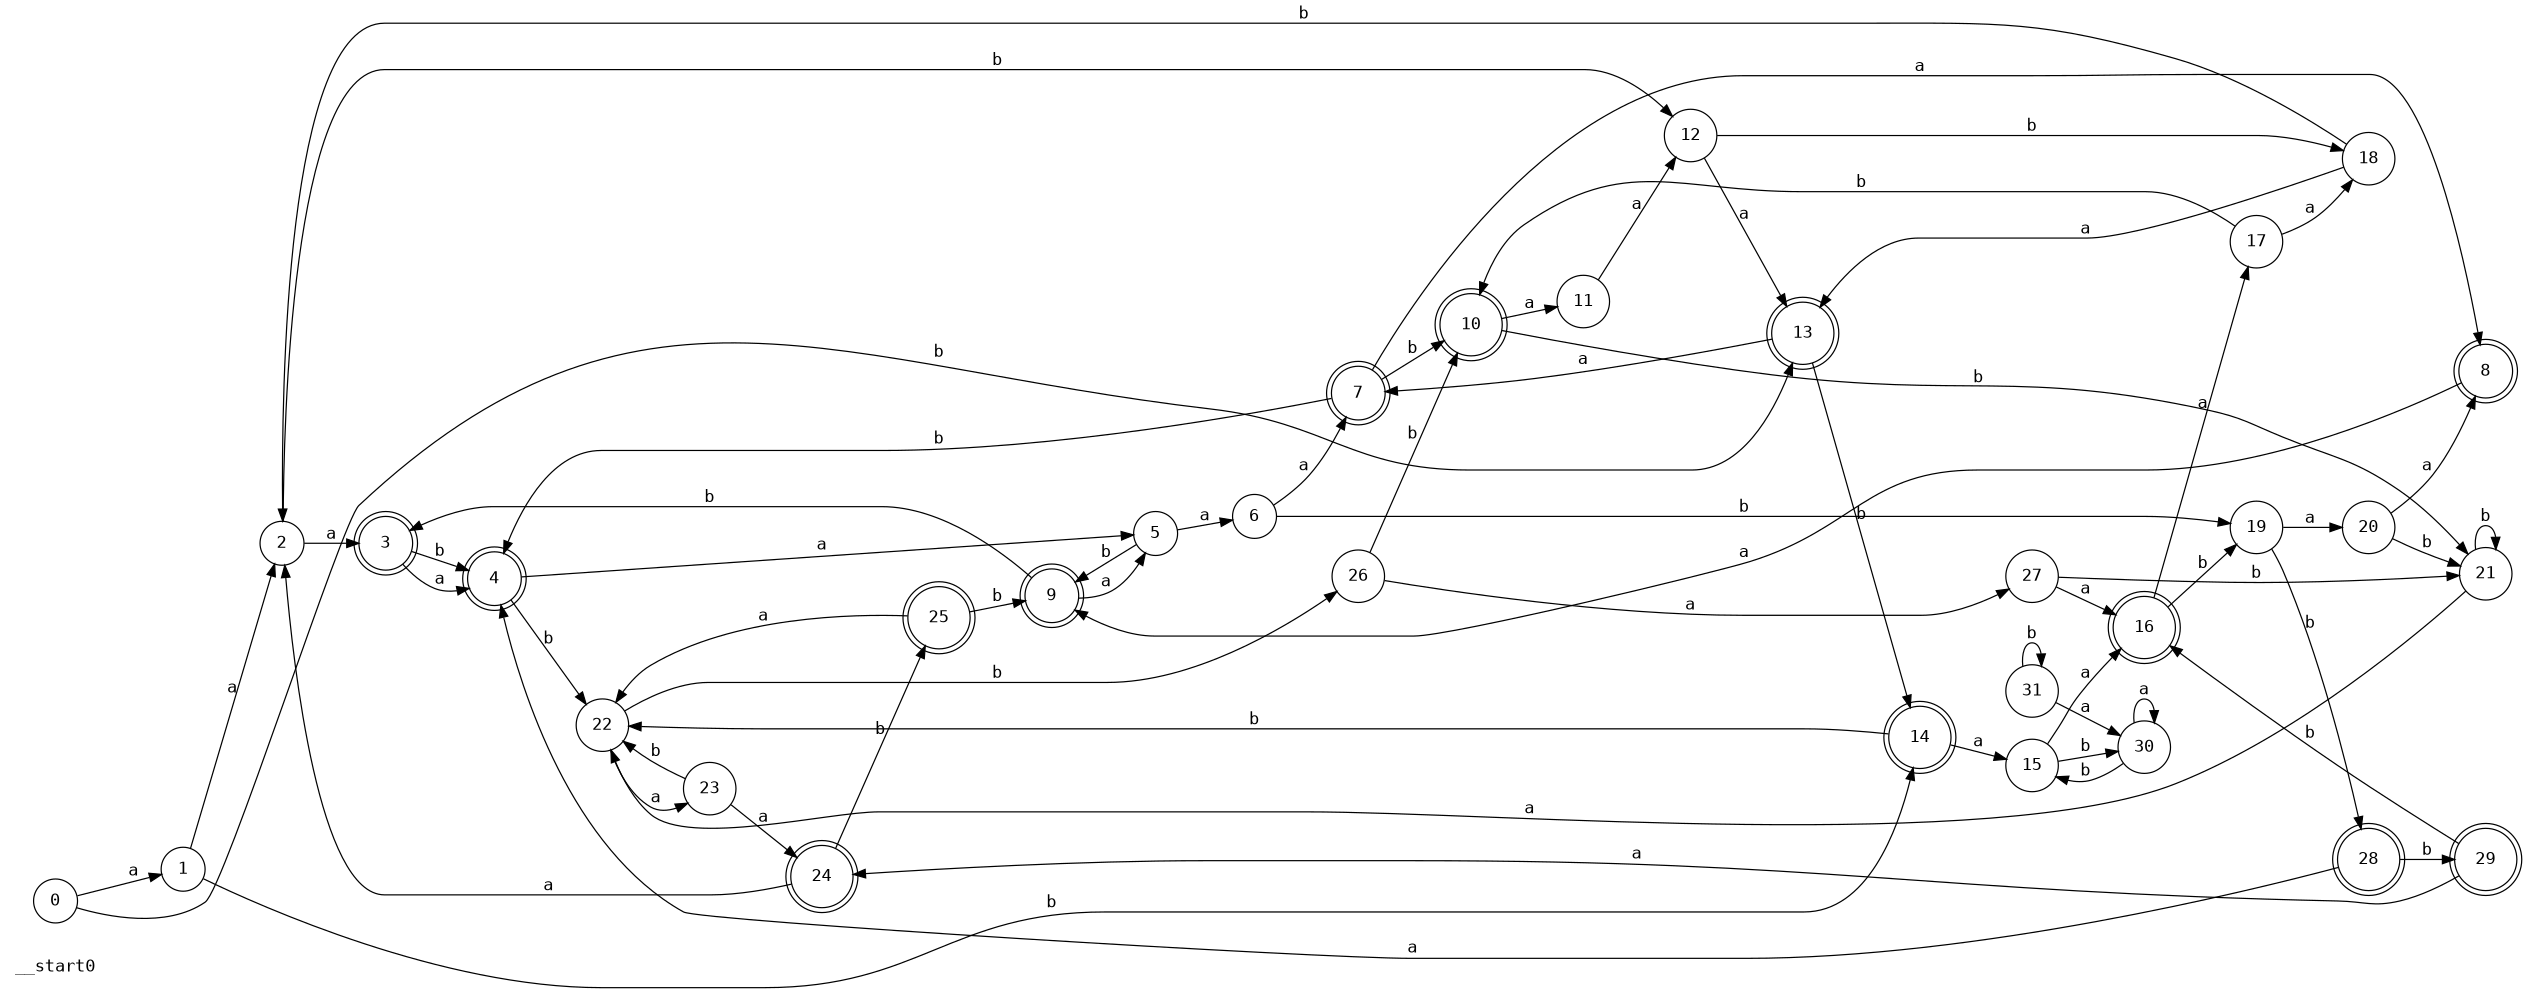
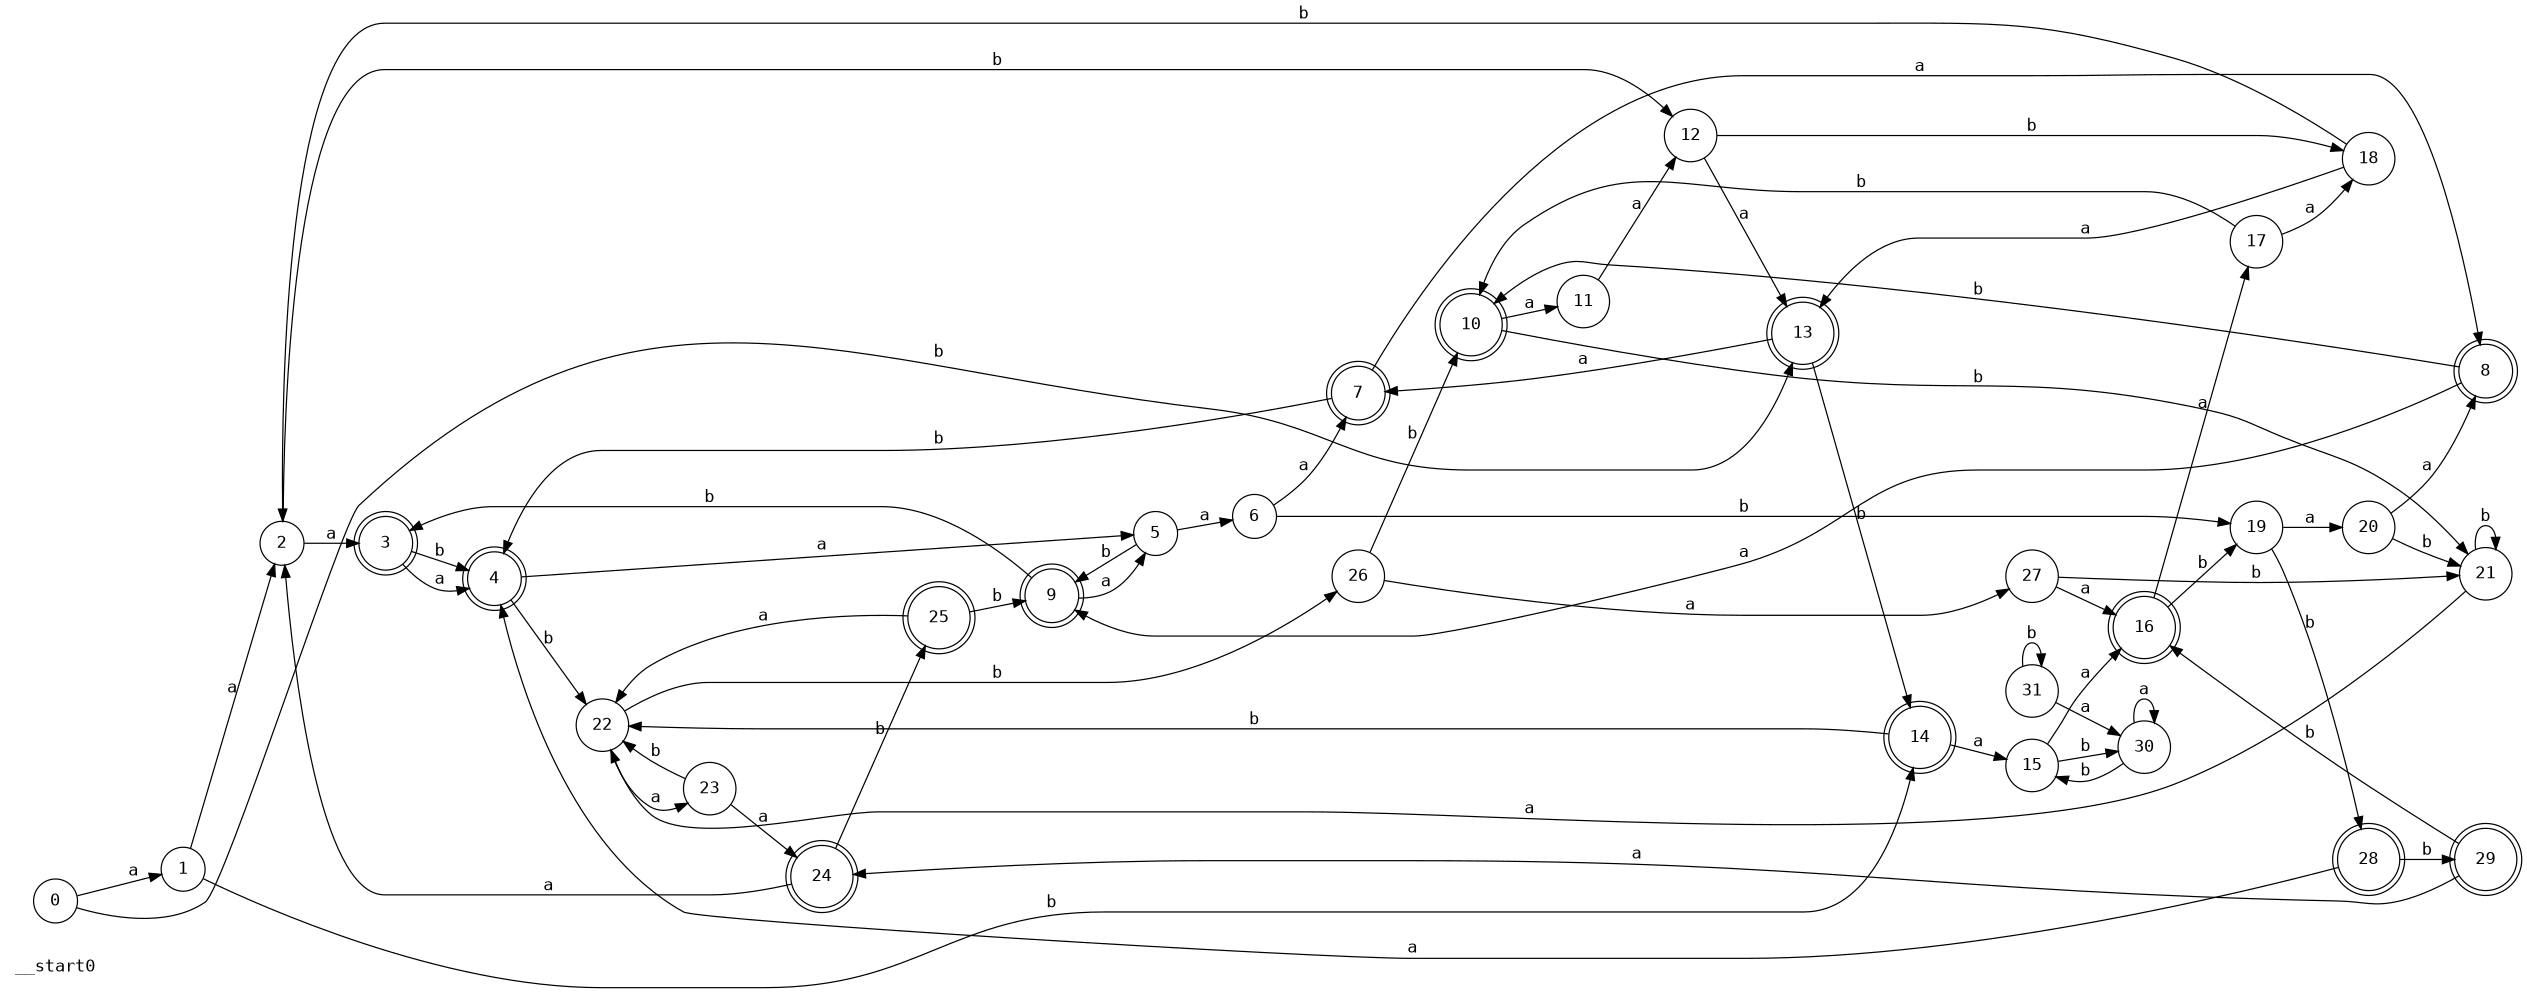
(1408, 363) -> (1979, 299)
